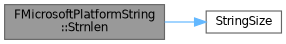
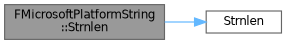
(244, 22) -> (244, 22)
